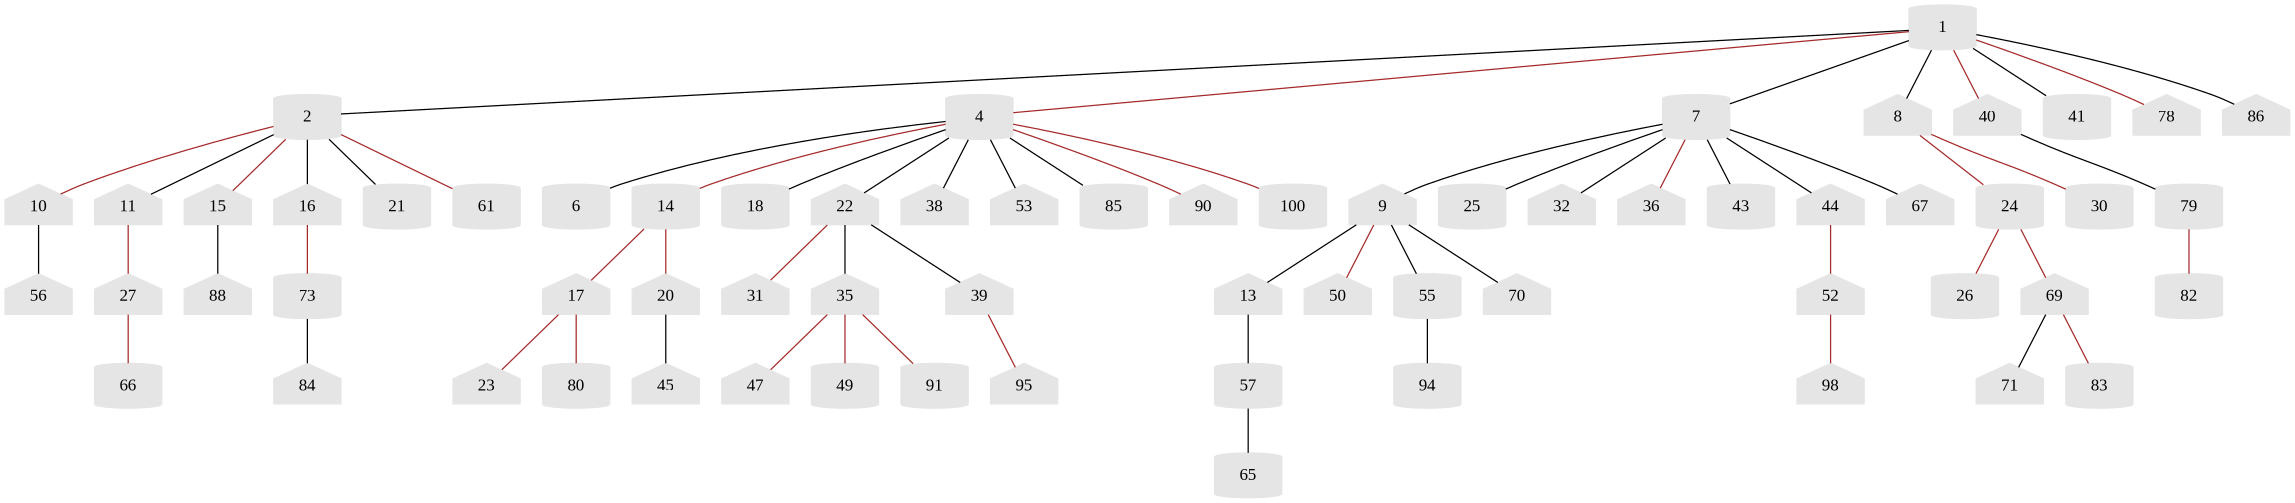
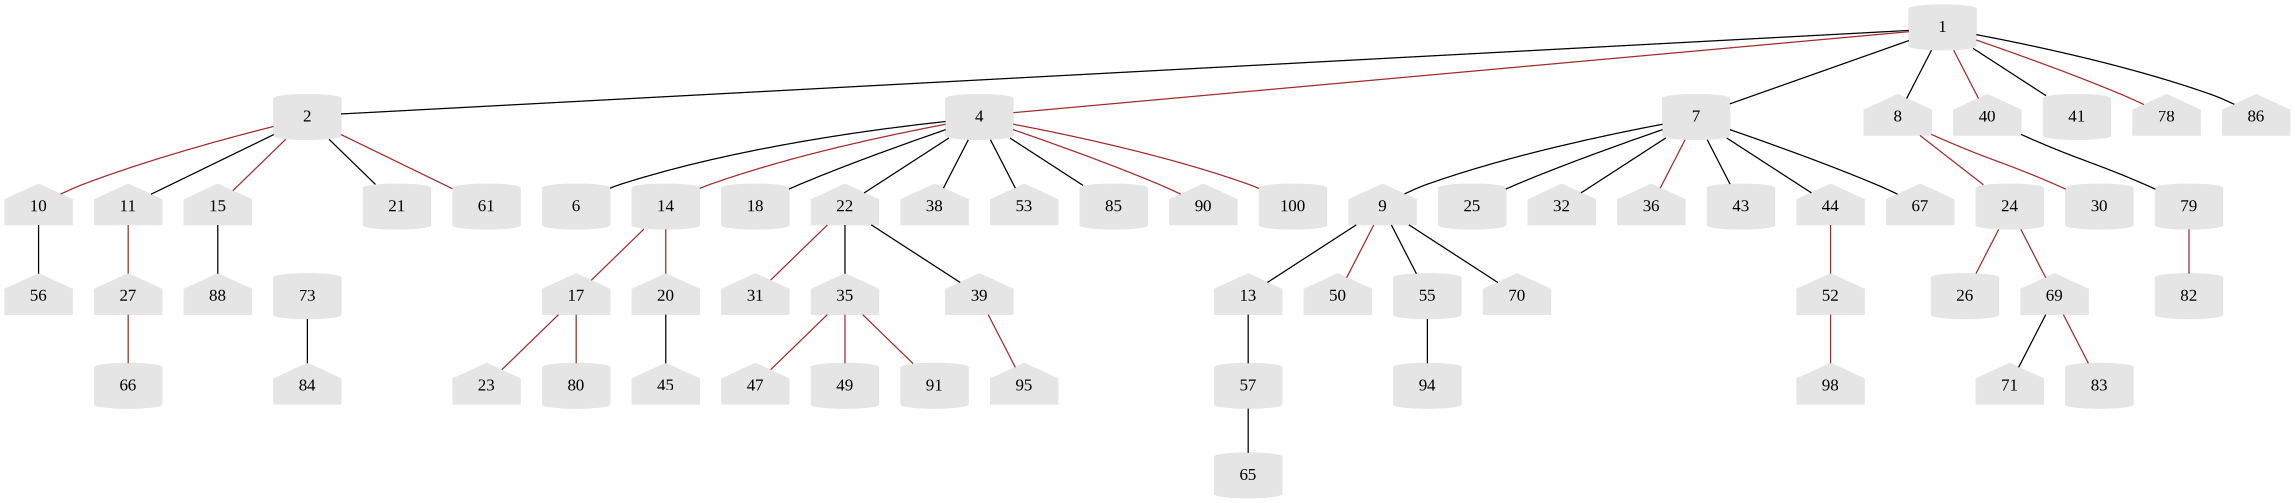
(307, 207) -> none
